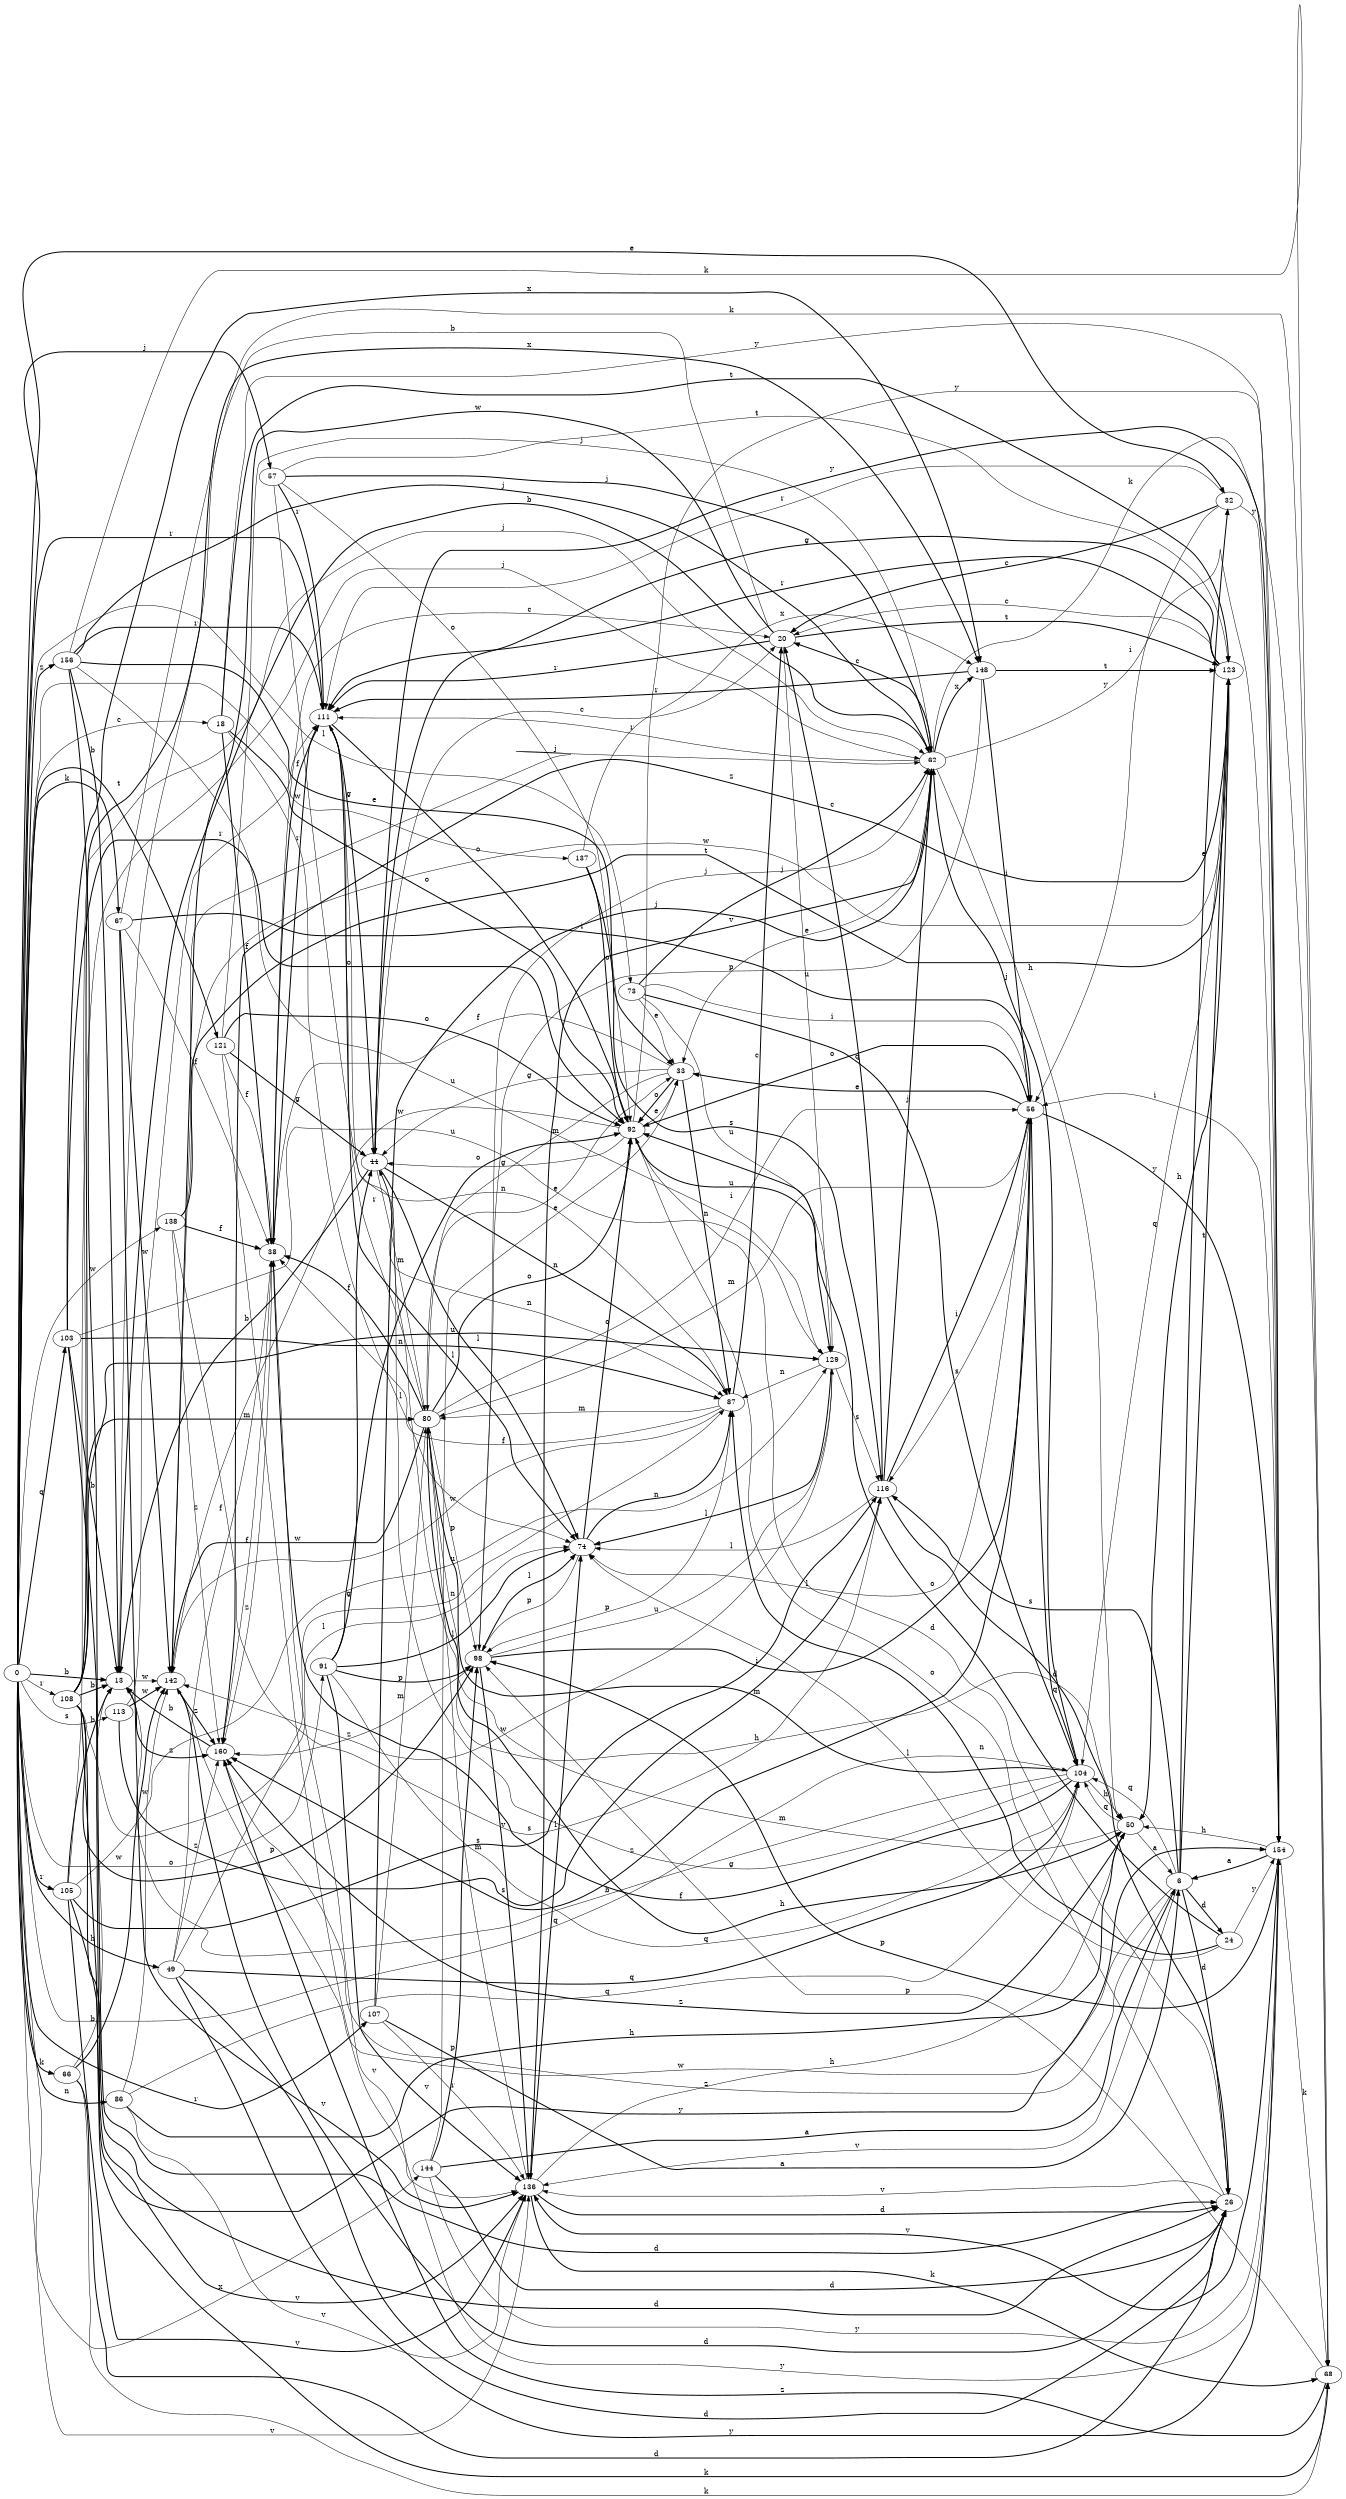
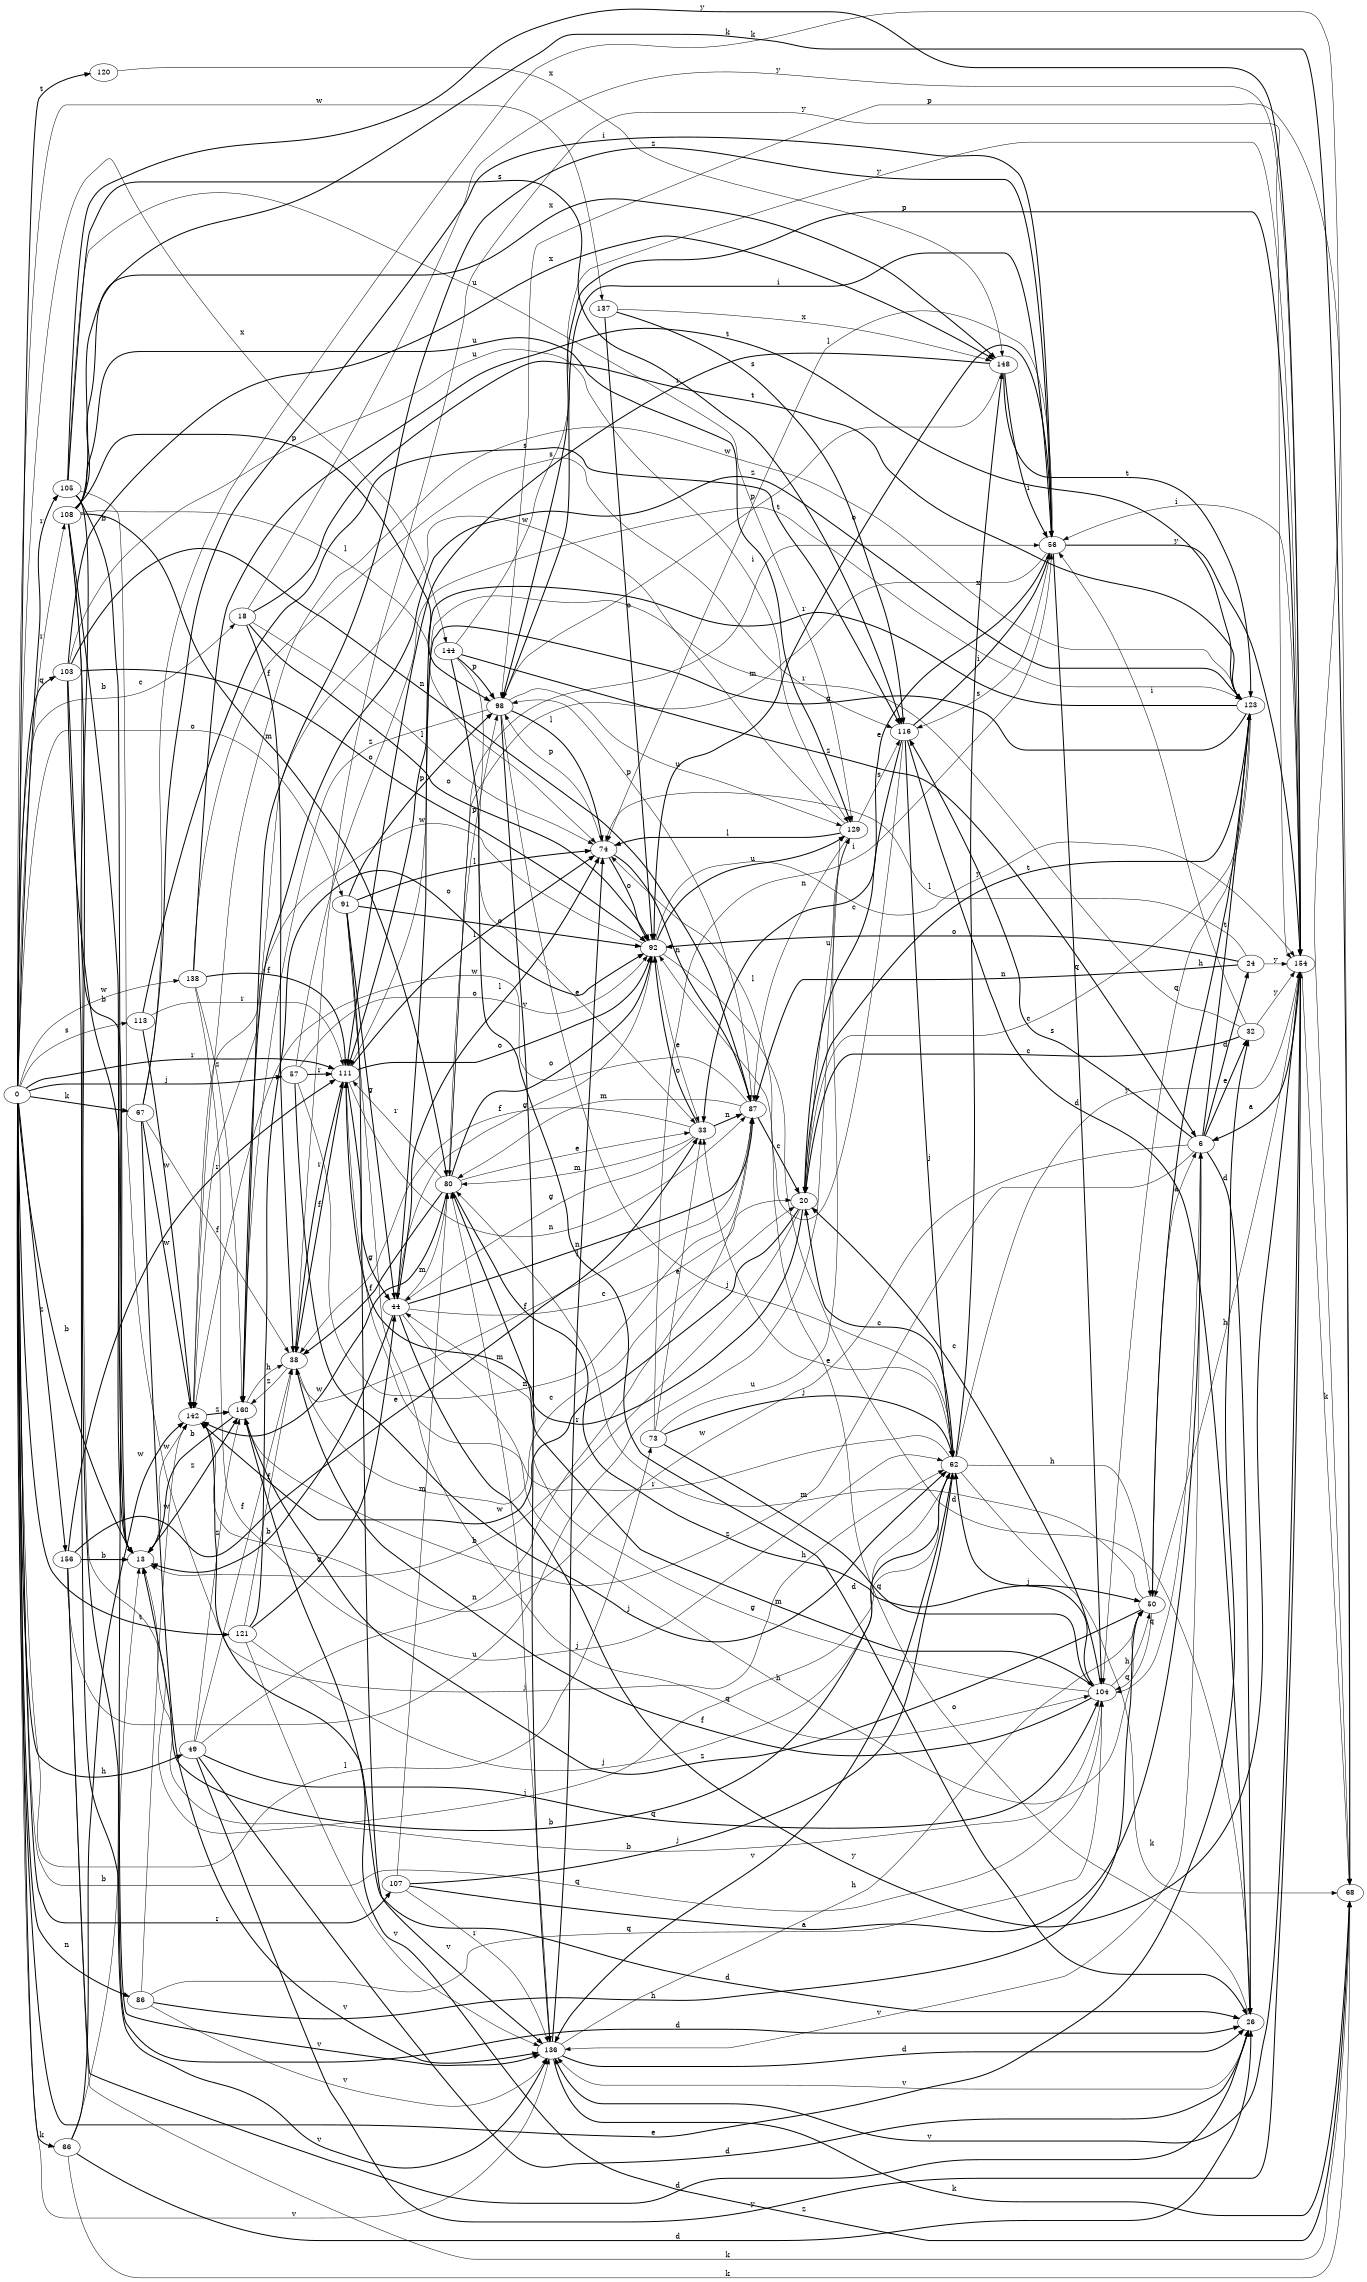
none -> (104, 73)
(520, 492) -> none
(220, 1237) -> (300, 983)
none -> (990, 1428)
(247, 1541) -> (269, 1368)
(807, 2133) -> (829, 751)
